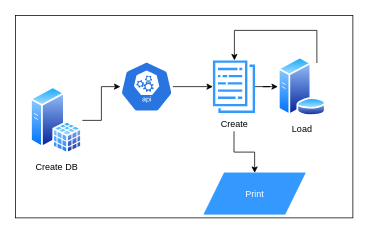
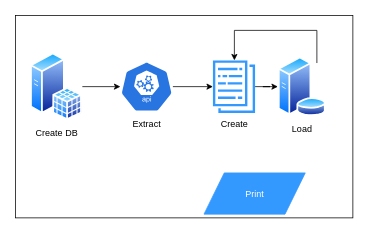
(56, 120) -> (56, 87)
none -> (147, 124)
(255, 158) -> none
